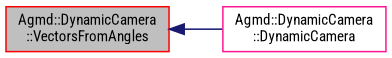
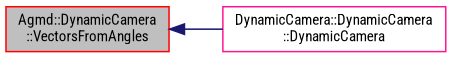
(304, 29) -> (334, 29)
